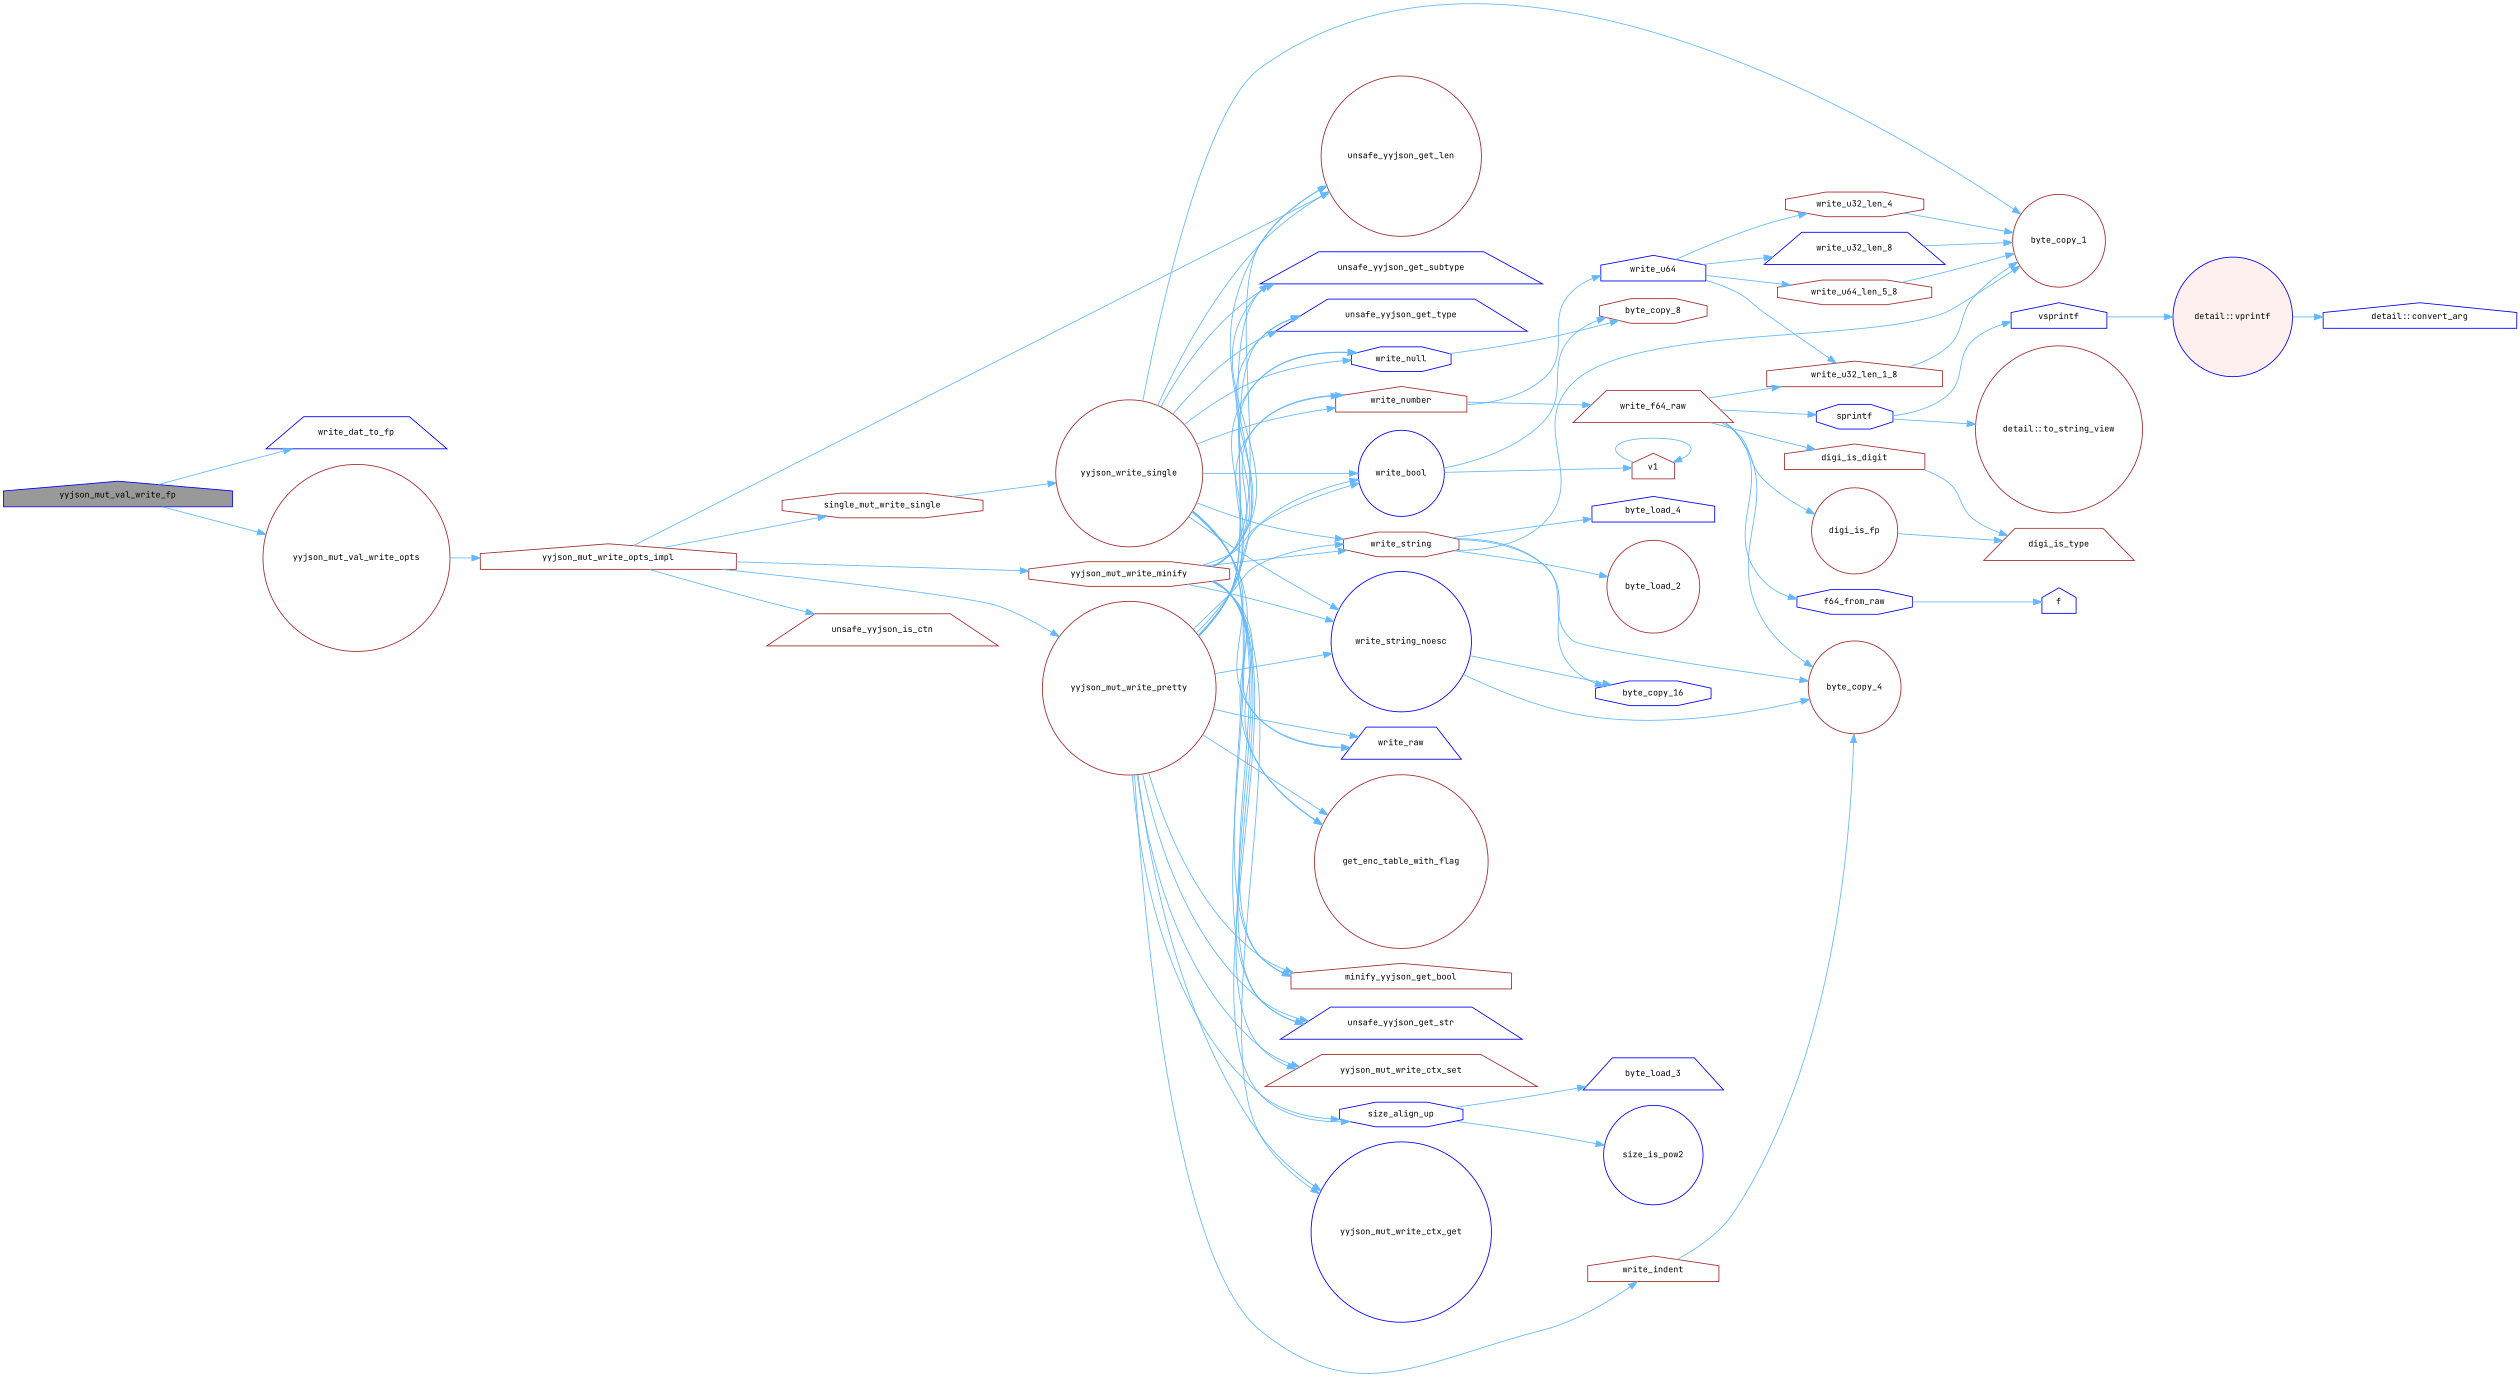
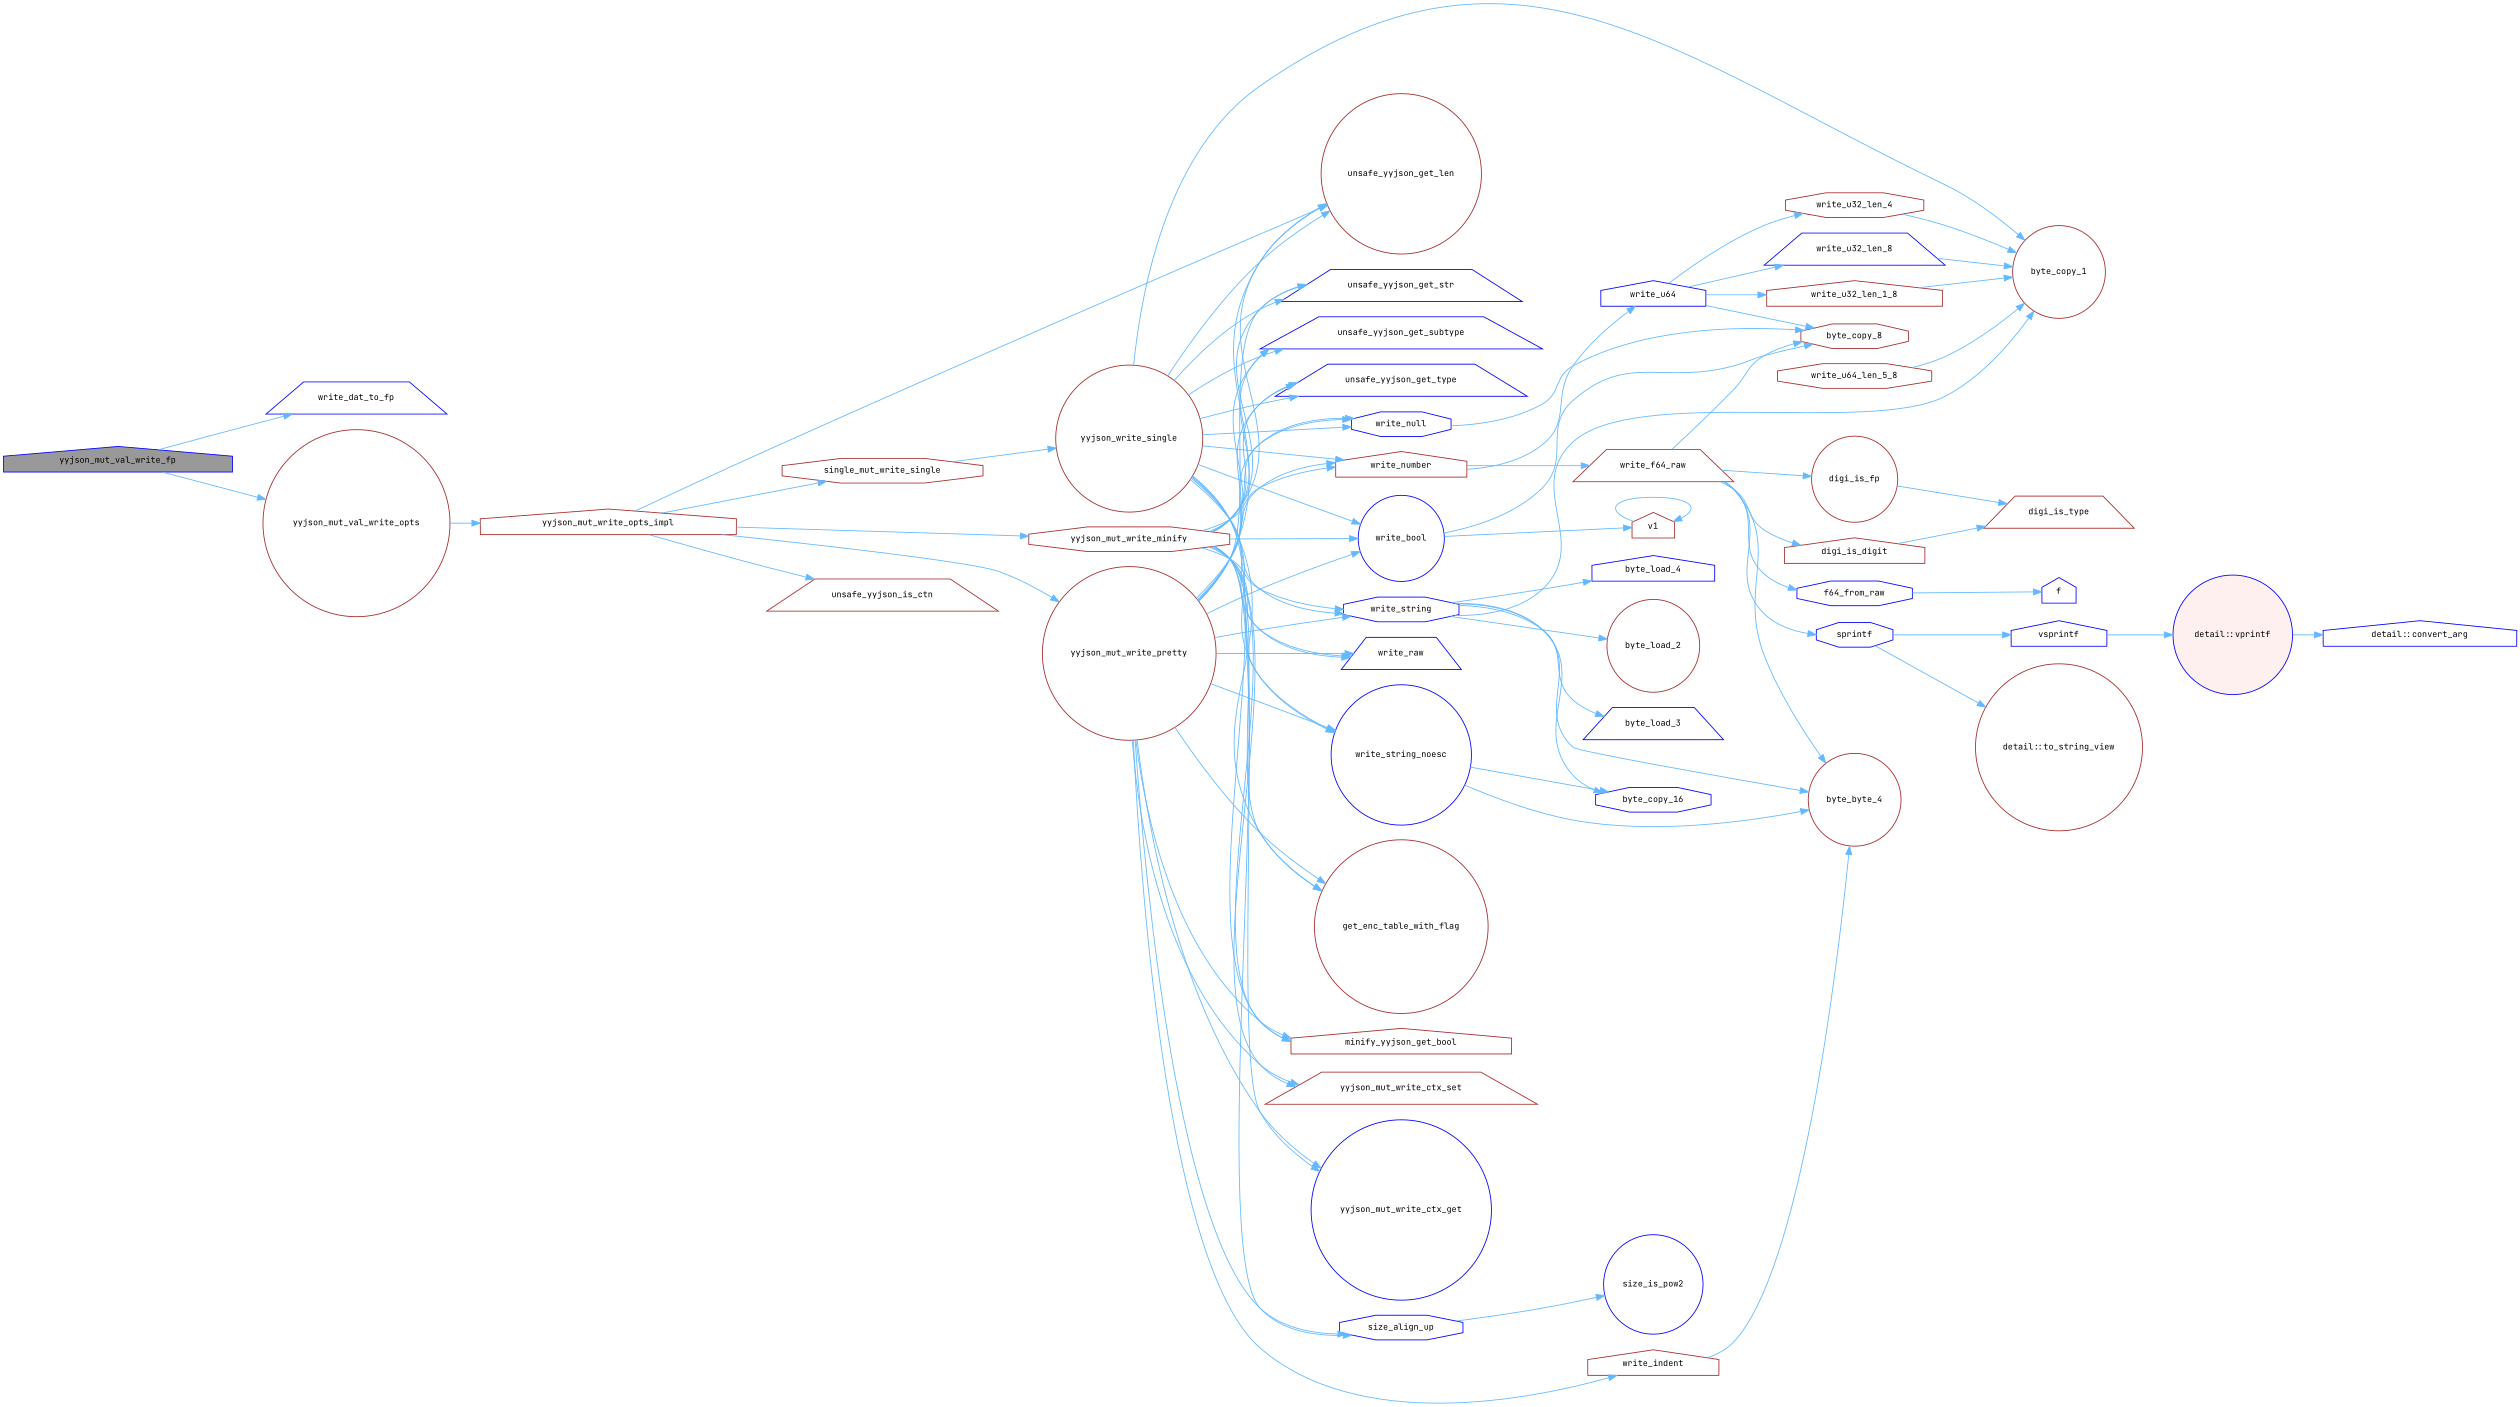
(1744, 280) -> (1756, 316)
(1740, 393) -> (1731, 392)
(1401, 544) -> (1401, 609)
(1855, 687) -> (1855, 800)
(1516, 1098) -> (1549, 636)
